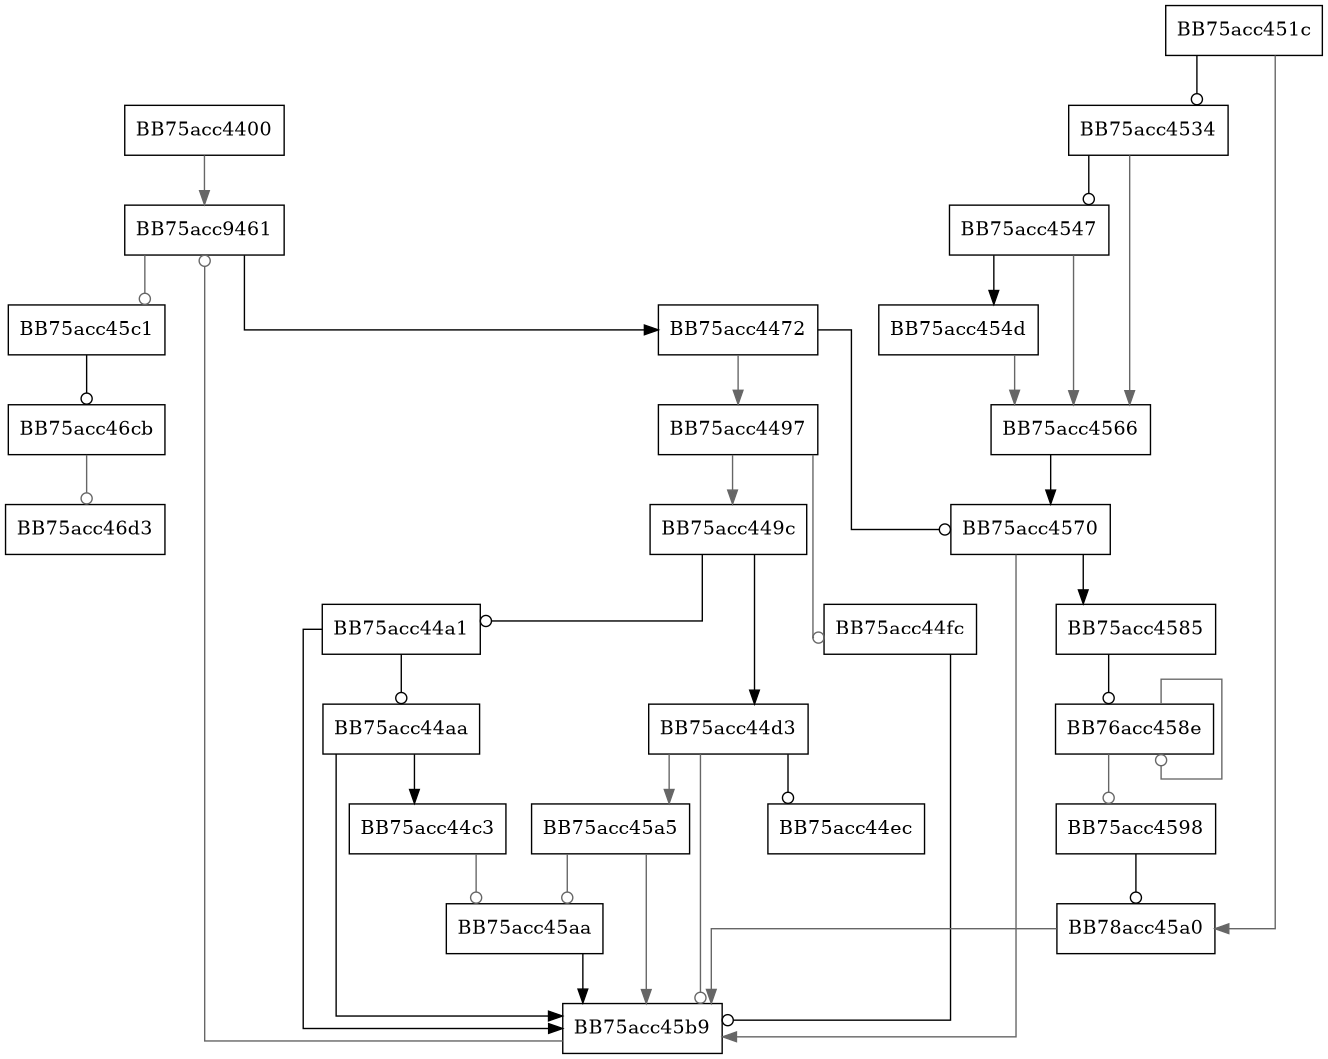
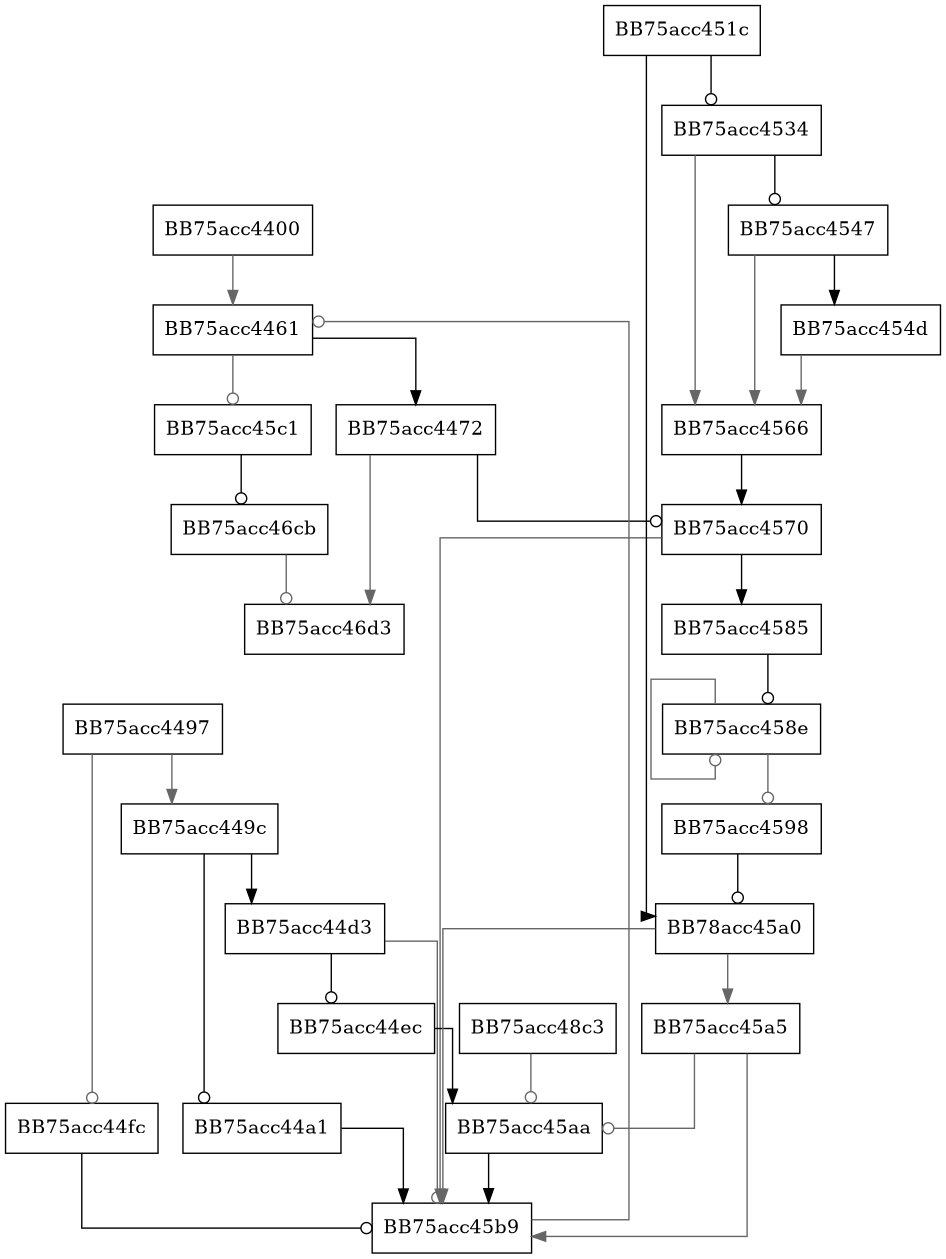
(204, 230) -> (233, 330)
(738, 373) -> (370, 523)
(1275, 515) -> (646, 486)
(401, 729) -> none
(1135, 729) -> (742, 729)
(669, 772) -> (728, 971)
(428, 829) -> (538, 1028)
none -> (453, 1050)
